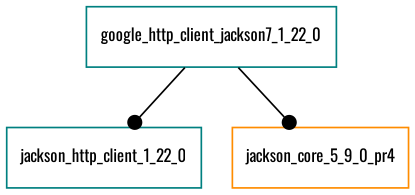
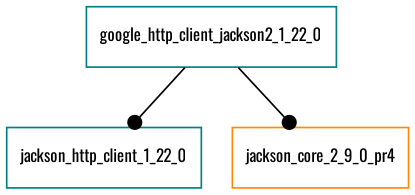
(211, 37) -> (211, 37)
(320, 158) -> (320, 158)
